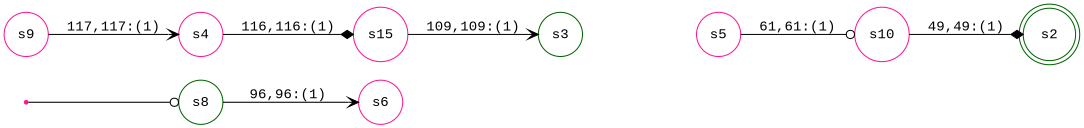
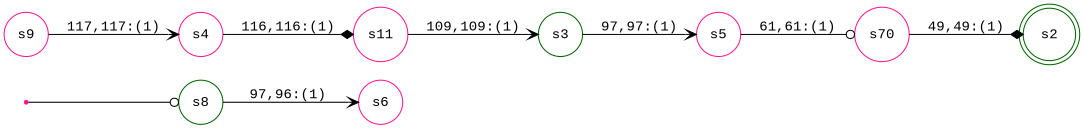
(381, 34) -> (381, 34)
none -> (634, 34)
(882, 34) -> (882, 34)
(288, 95) -> (288, 95)
